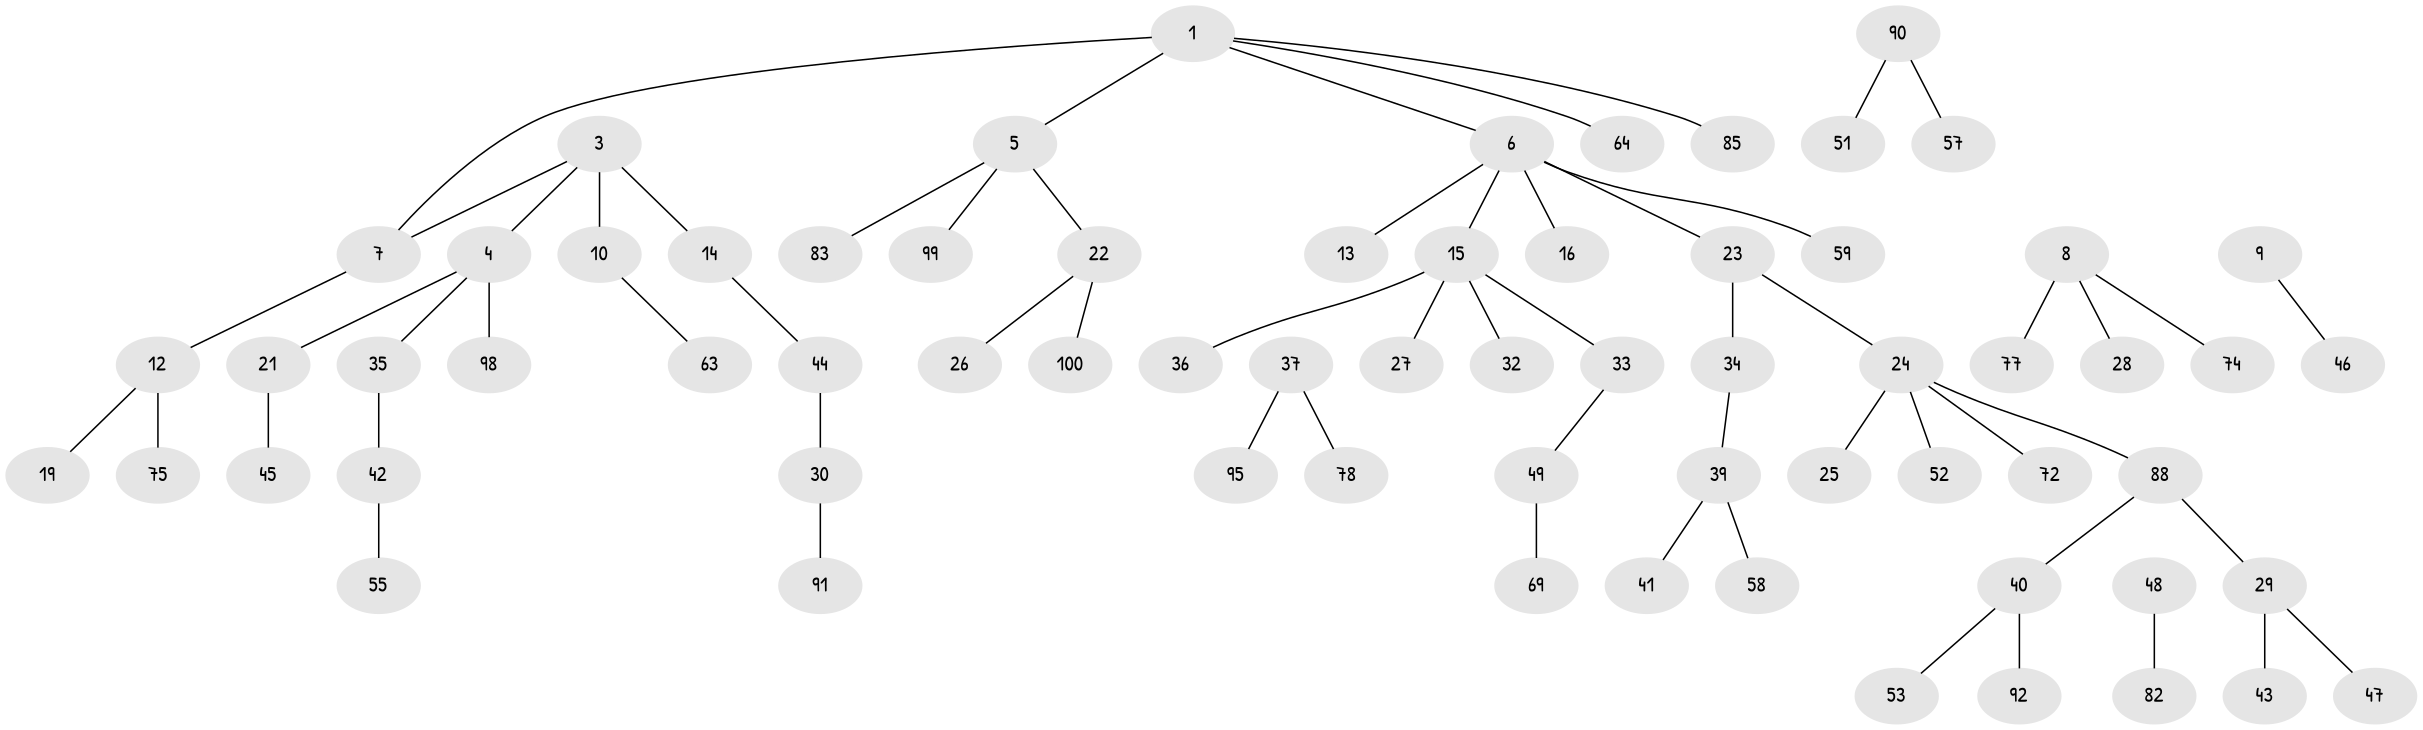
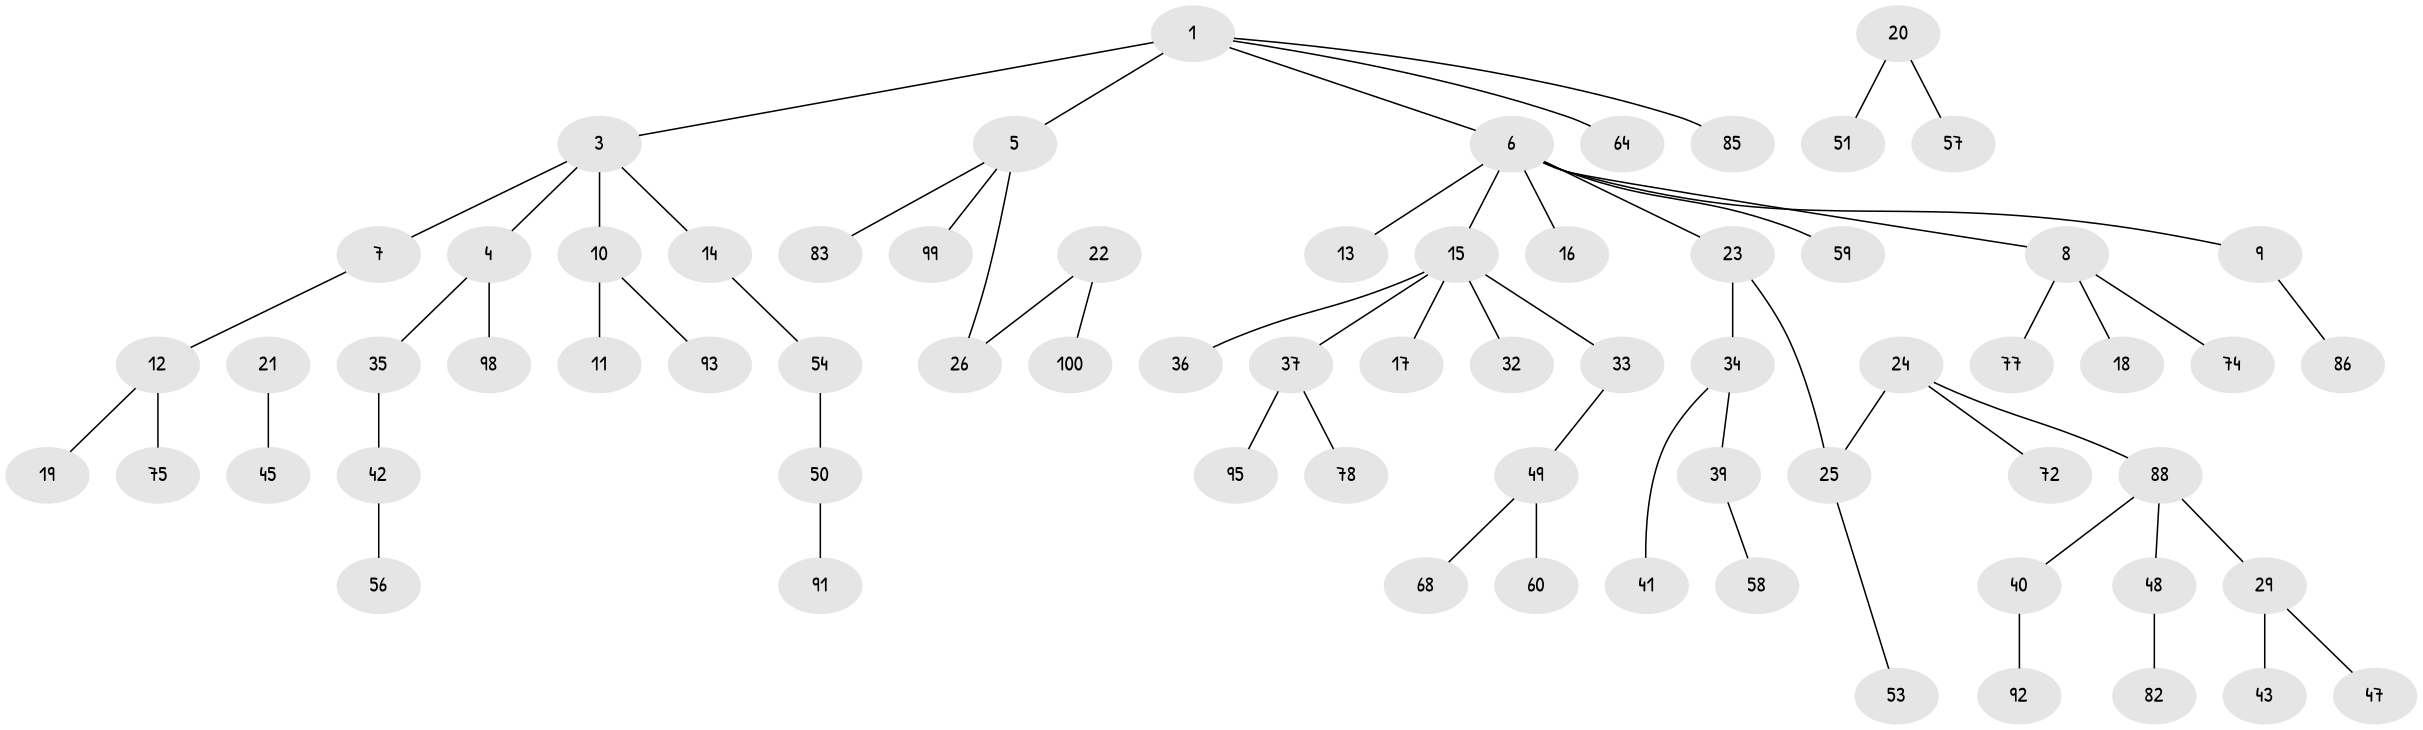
(1898, 34) -> (1898, 34)
(753, 72) -> (896, 89)
(1057, 199) -> (993, 256)
none -> (1881, 211)
none -> (1869, 222)
(379, 310) -> none
none -> (1374, 310)
(1817, 310) -> (1797, 360)
none -> (600, 365)
(710, 365) -> (710, 365)
(820, 365) -> (820, 365)
(1401, 365) -> (1401, 365)
(2122, 365) -> (2122, 365)
(2343, 365) -> (2343, 365)
(820, 475) -> (820, 475)
(1940, 475) -> none
(1683, 531) -> (1657, 465)
none -> (2157, 531)
(379, 586) -> (379, 586)
none -> (1426, 586)
(1536, 586) -> (1536, 586)
(1958, 641) -> (1863, 586)
